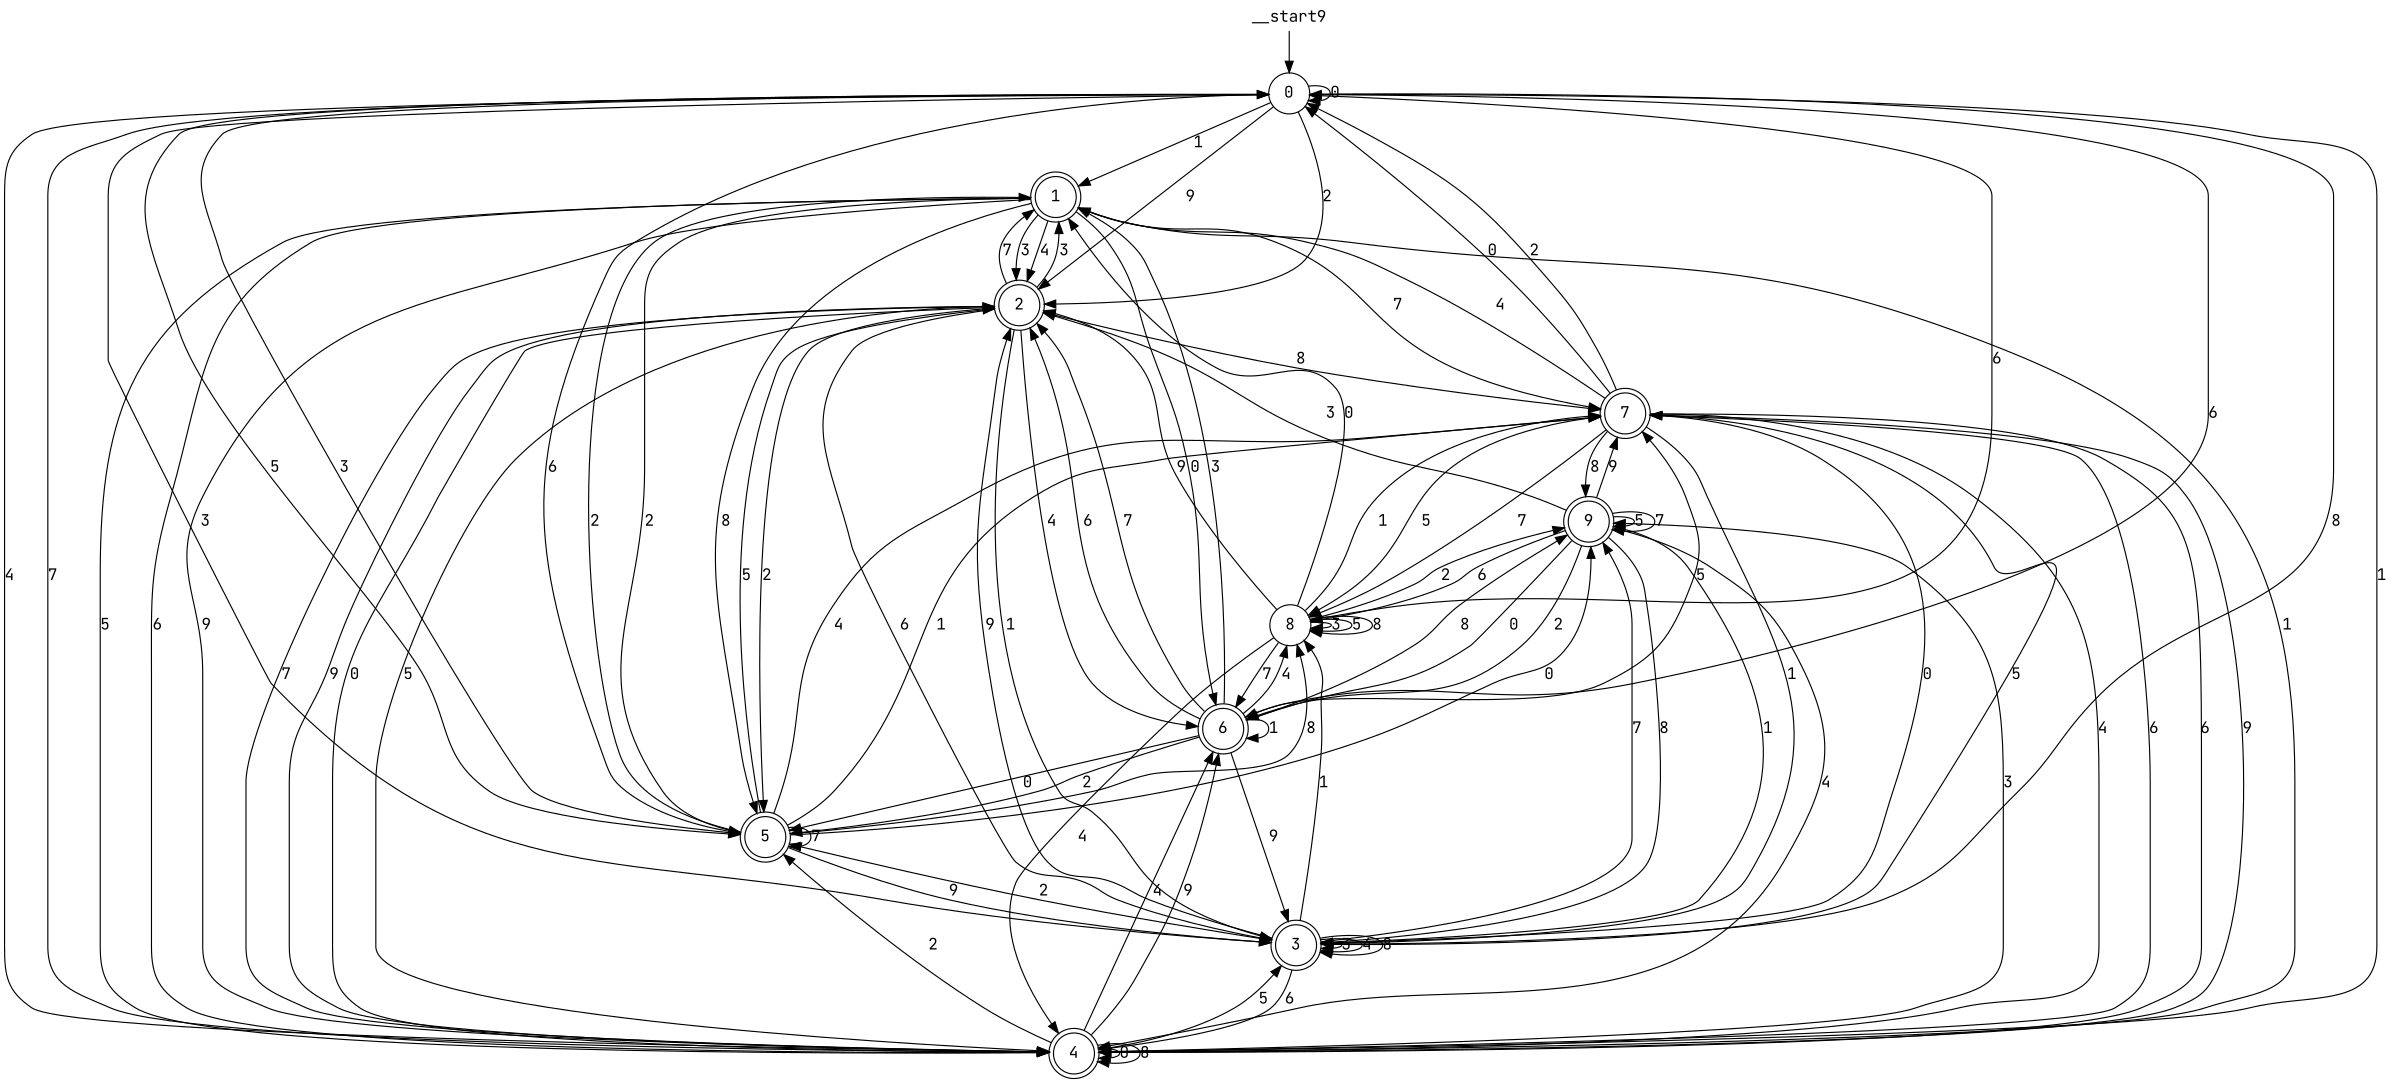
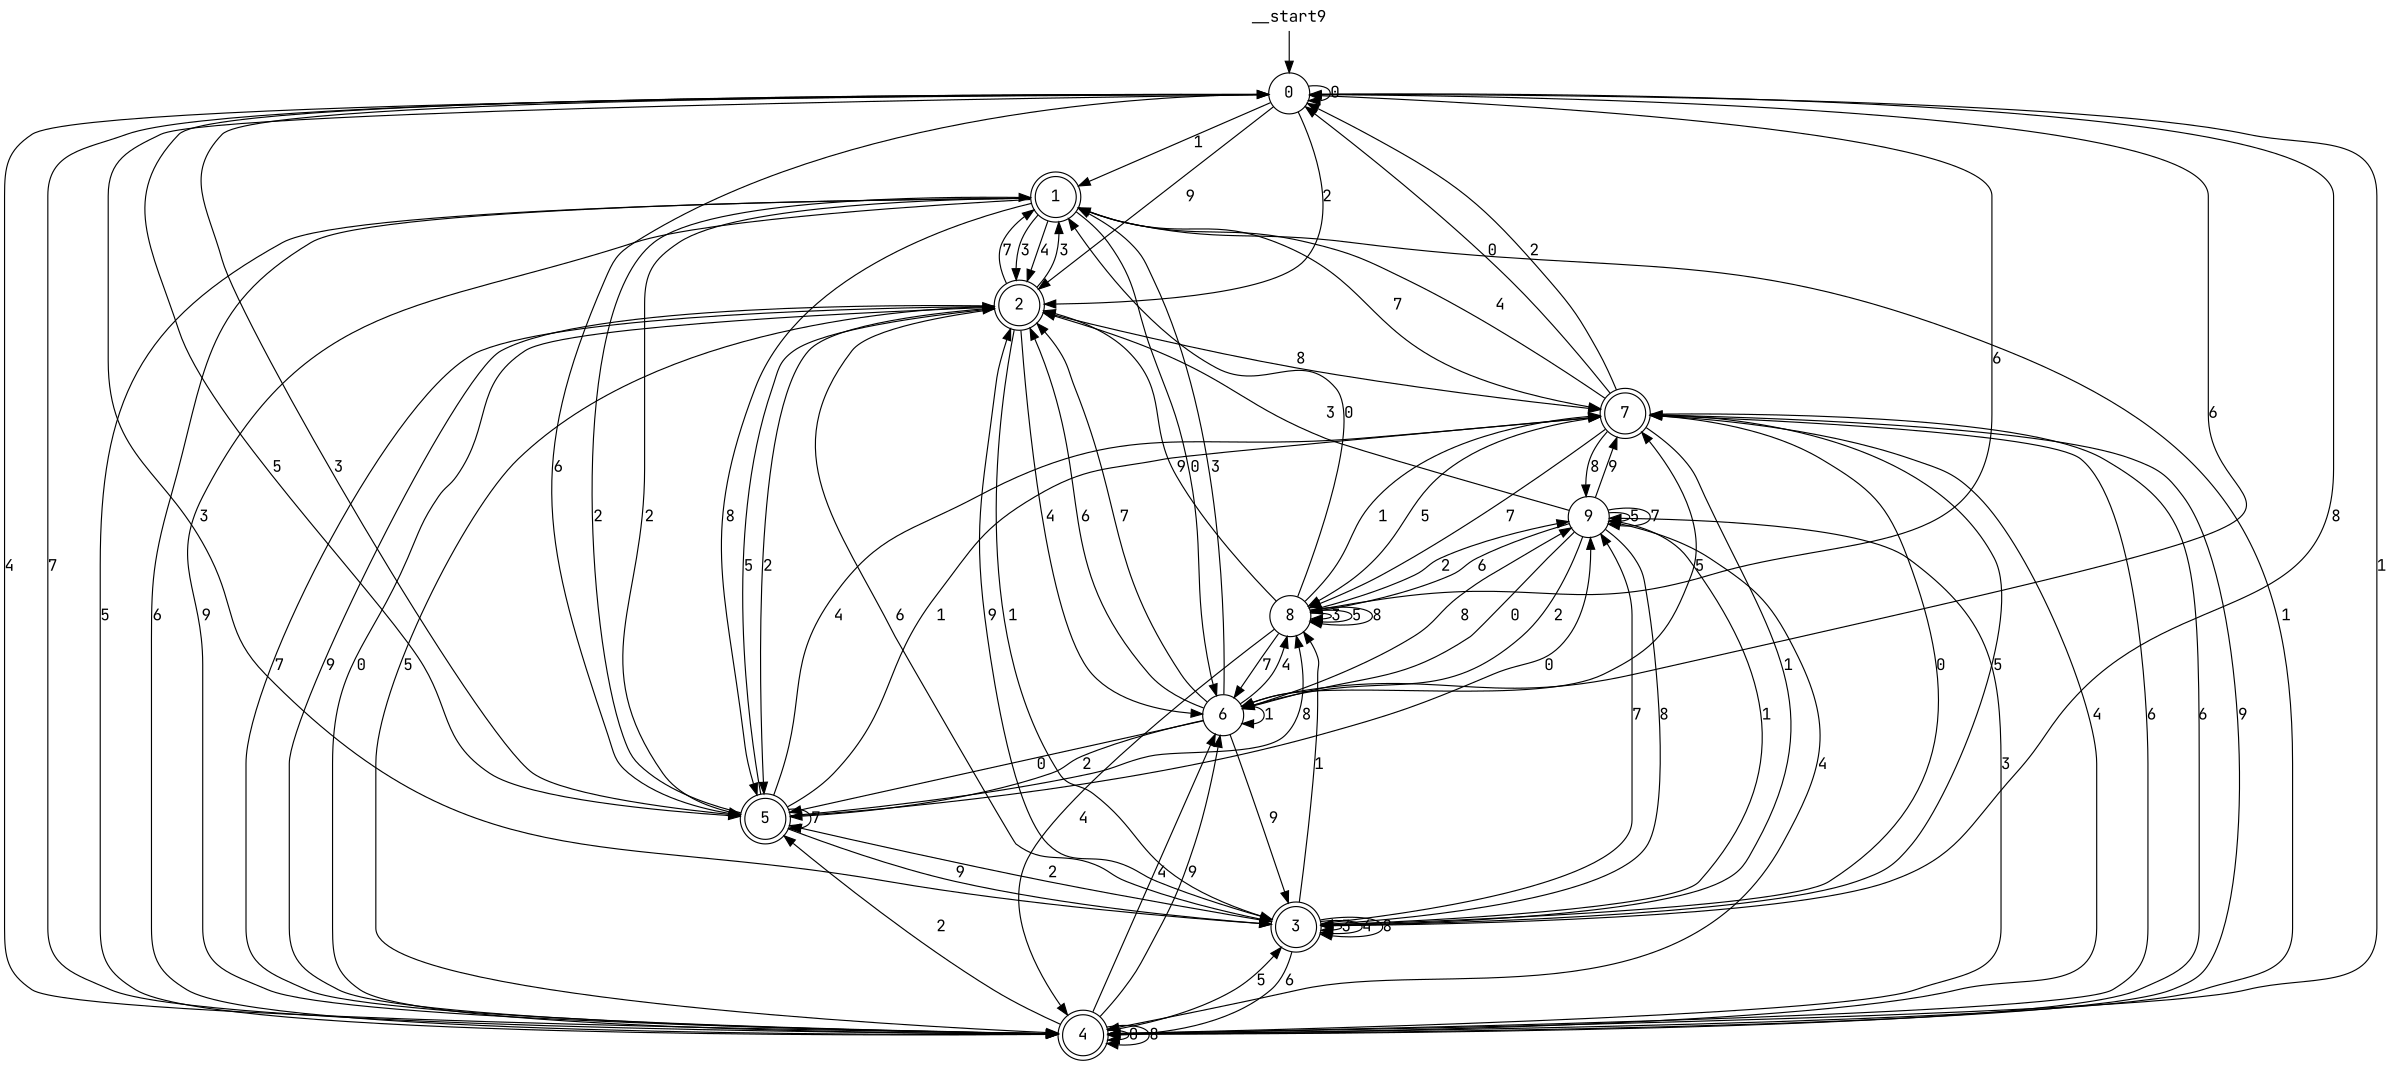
(1589, 522) -> (1589, 517)
(1223, 729) -> (1223, 715)
